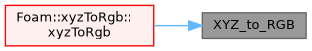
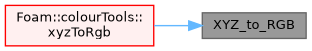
(80, 26) -> (80, 26)
